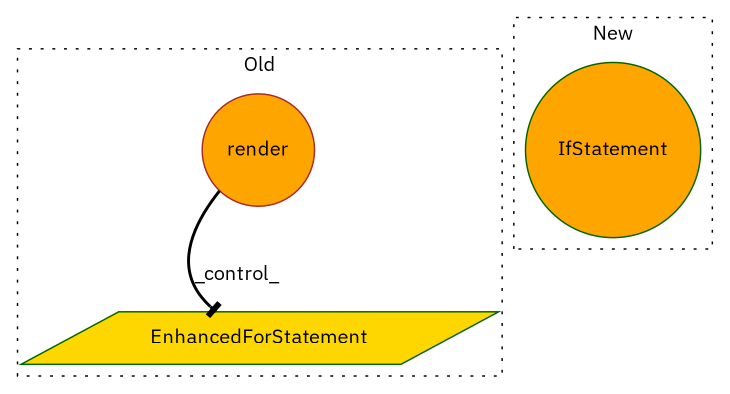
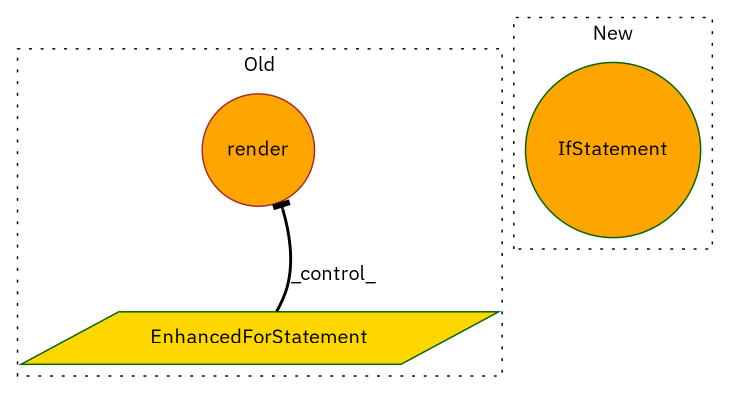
(190, 248) -> (291, 261)
